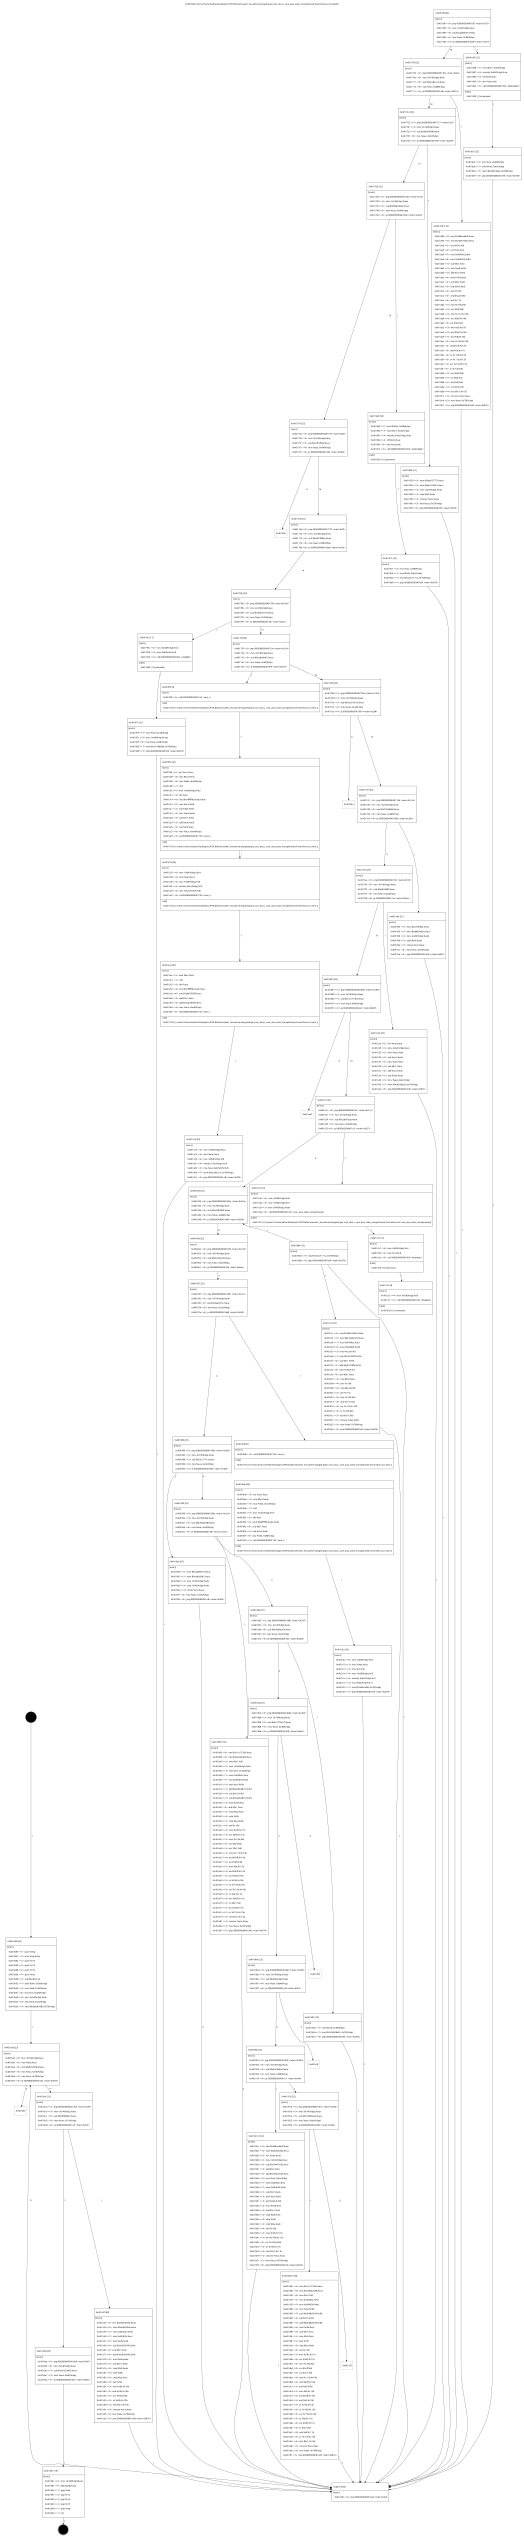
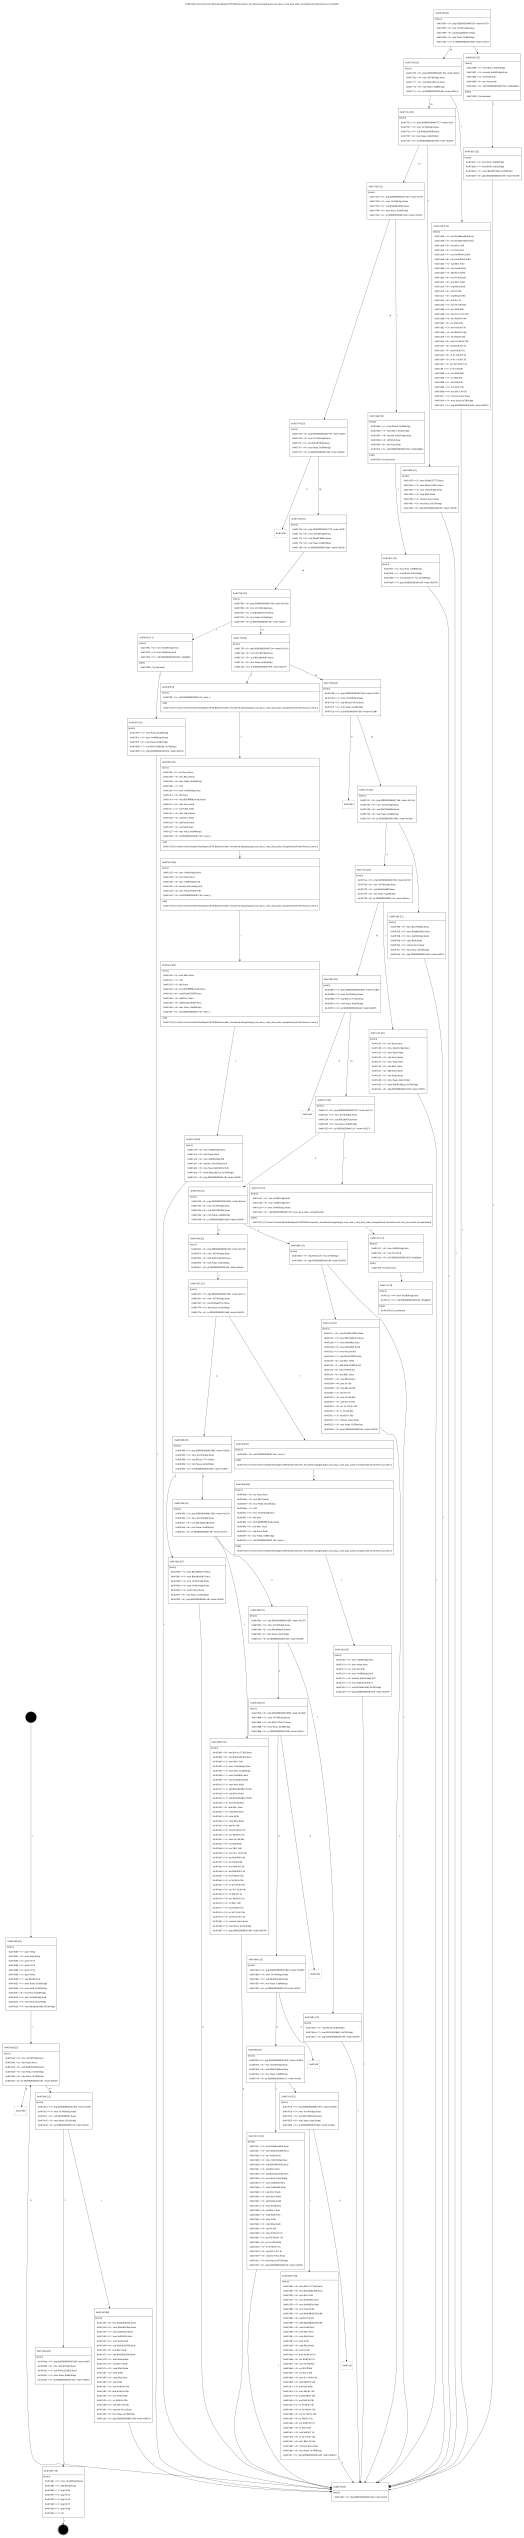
(269, 1232) -> (265, 1234)
none -> (314, 1474)
